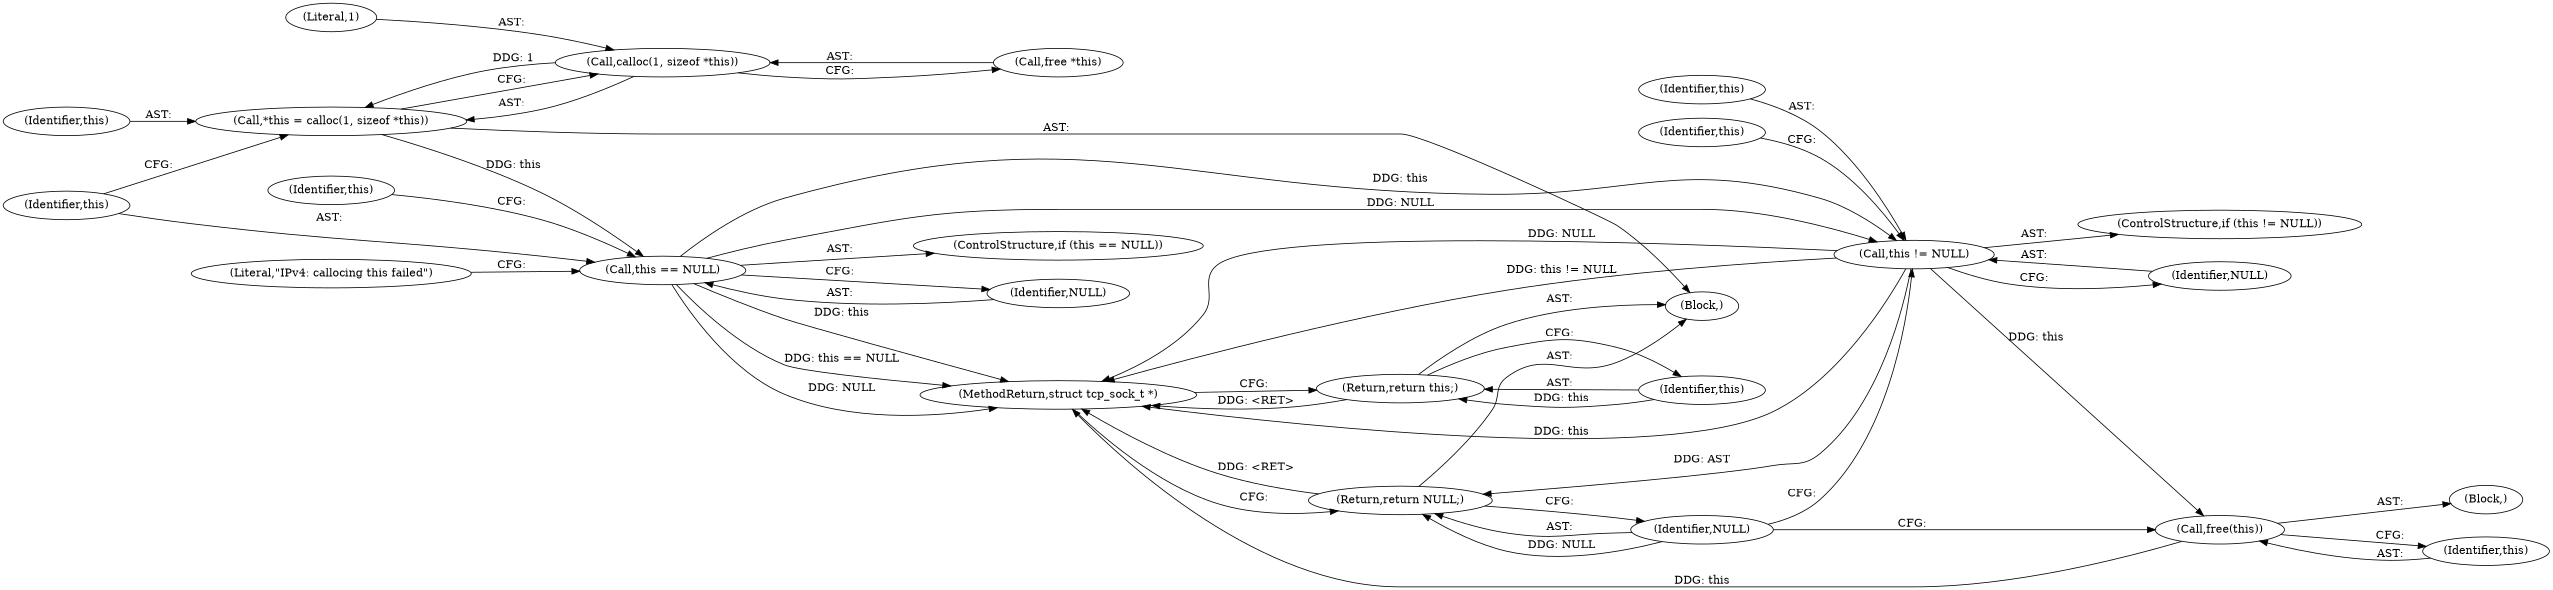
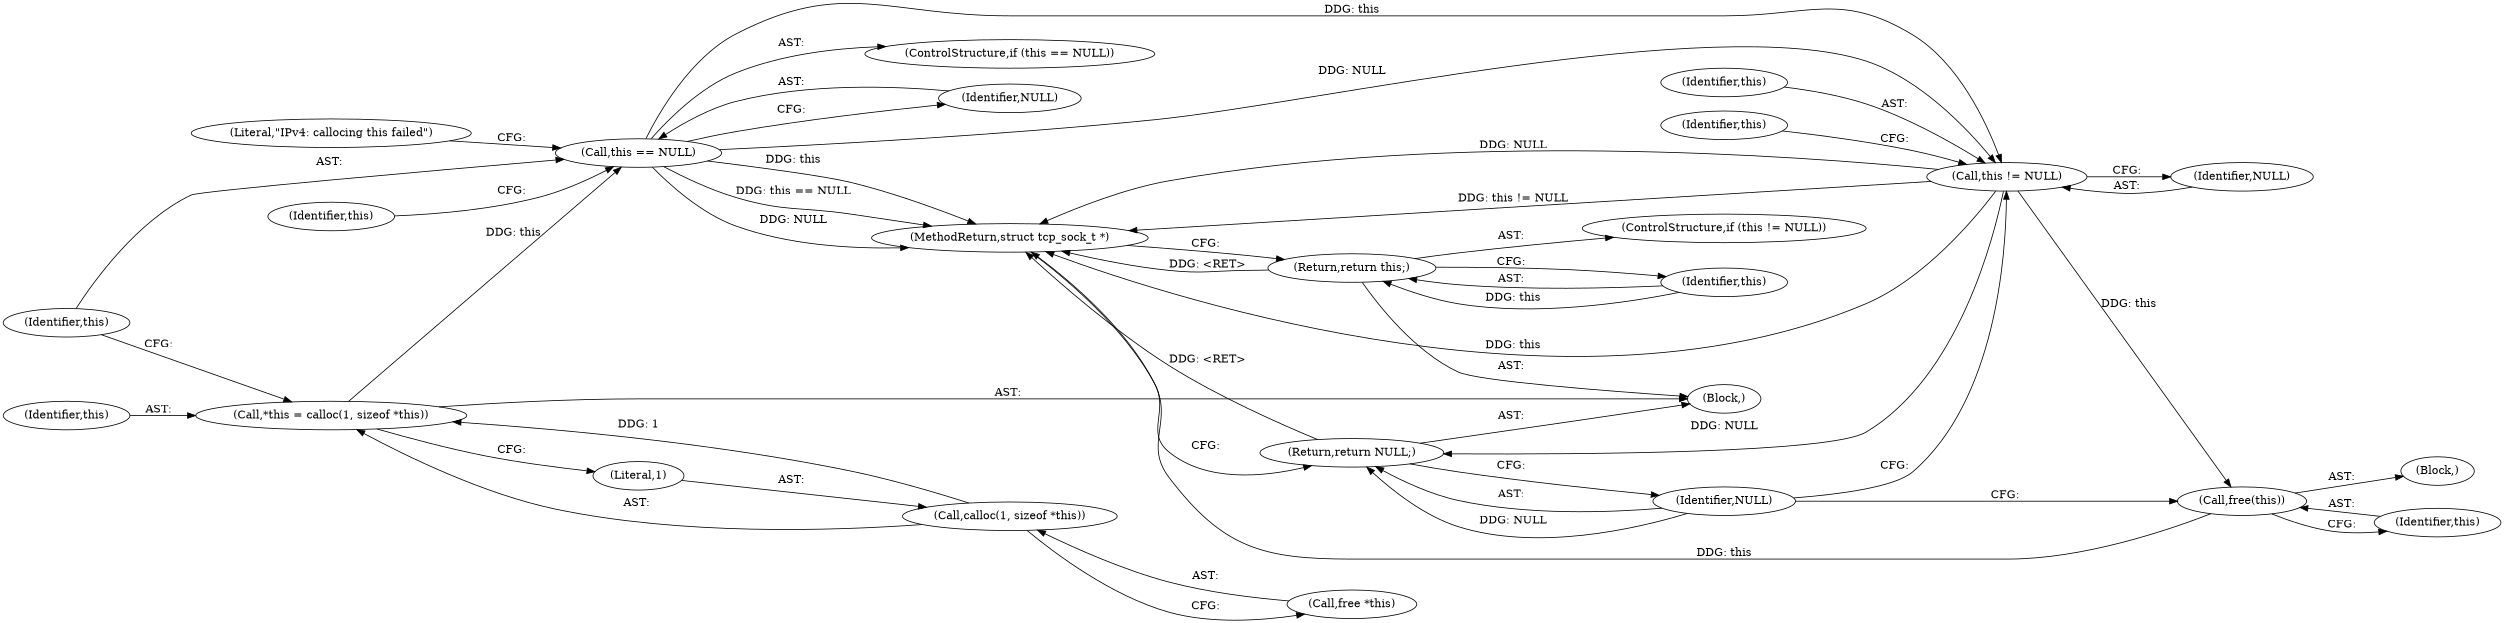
(495, 92) -> (481, 455)
(2047, 241) -> (1510, 247)
(1702, 460) -> (1724, 426)
